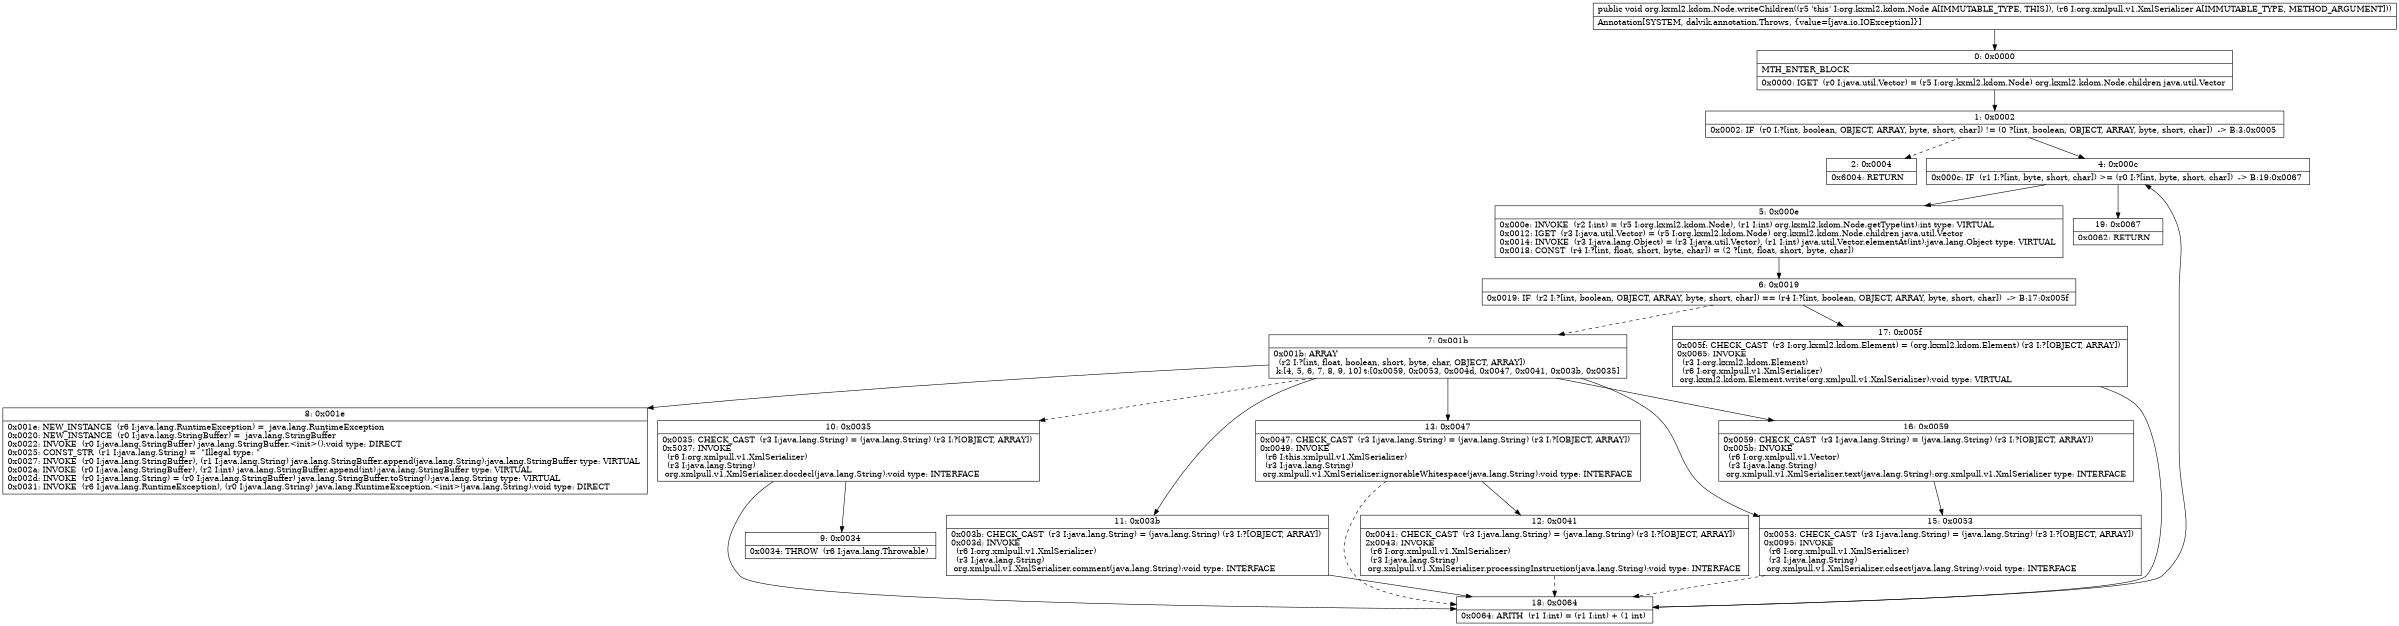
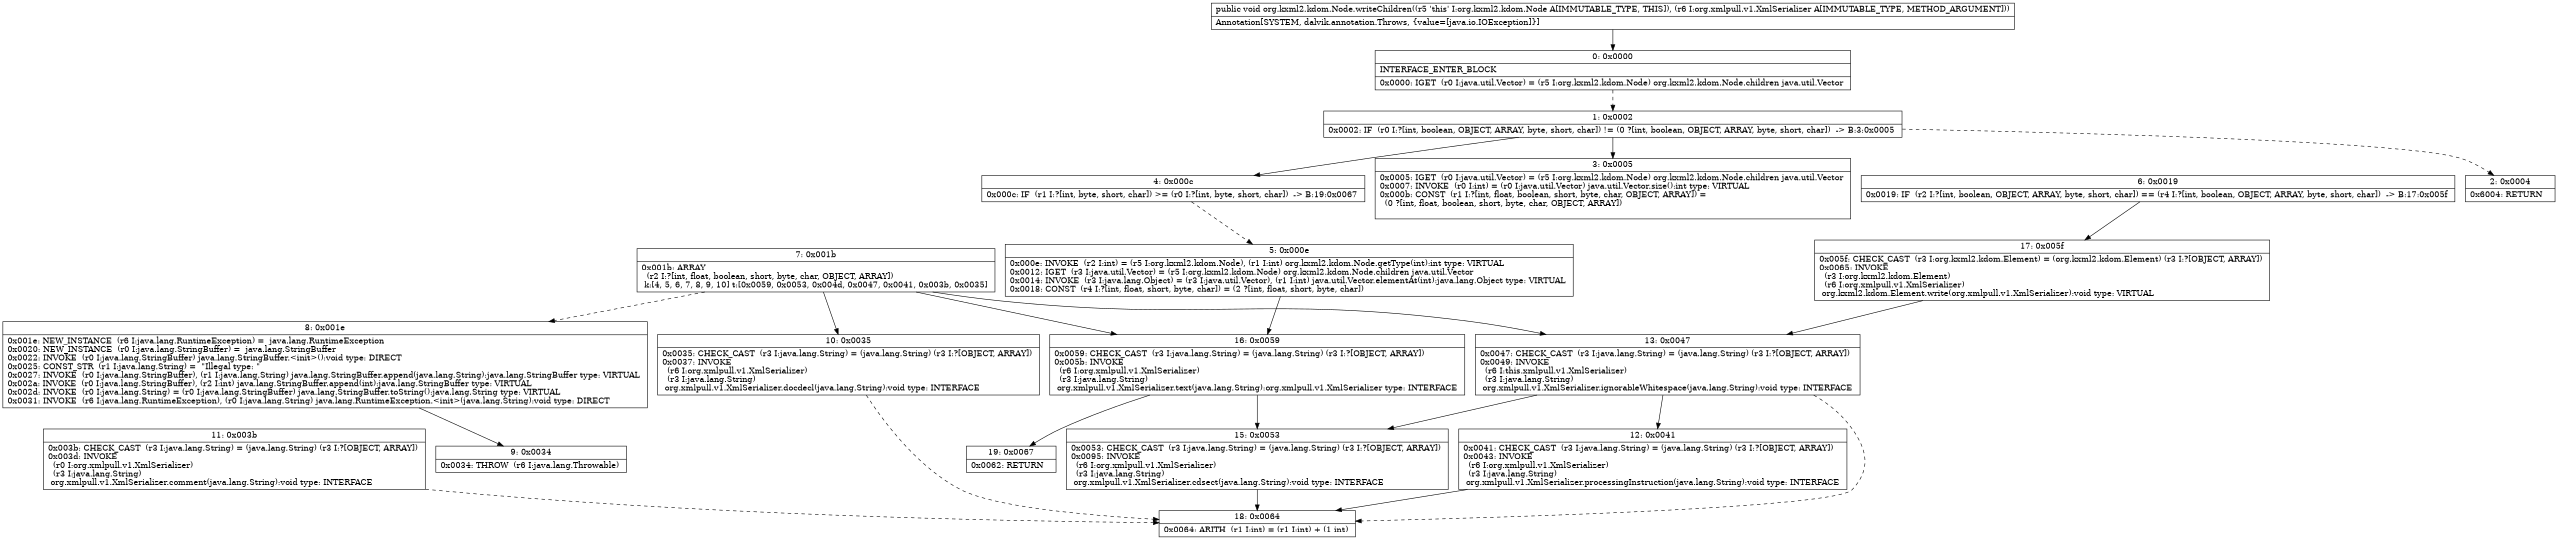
(1806, 70) -> (1438, 70)
(1995, 98) -> (1613, 98)
none -> (1613, 189)
(1988, 195) -> (1220, 221)
(2118, 199) -> (1091, 416)
(1779, 265) -> (1275, 313)
(1639, 319) -> none
(961, 383) -> (630, 306)
(1179, 399) -> (830, 311)
(1224, 428) -> none
(1674, 439) -> (1465, 411)
(700, 449) -> (700, 362)
(1782, 457) -> (1127, 371)
(844, 504) -> (459, 426)
(1403, 543) -> (1501, 457)
(1024, 552) -> (121, 466)
(2149, 570) -> (1858, 317)
(2156, 578) -> none
(1555, 583) -> (1405, 500)
(1397, 585) -> (789, 513)
(1702, 586) -> (1257, 497)
(1037, 602) -> (989, 499)
